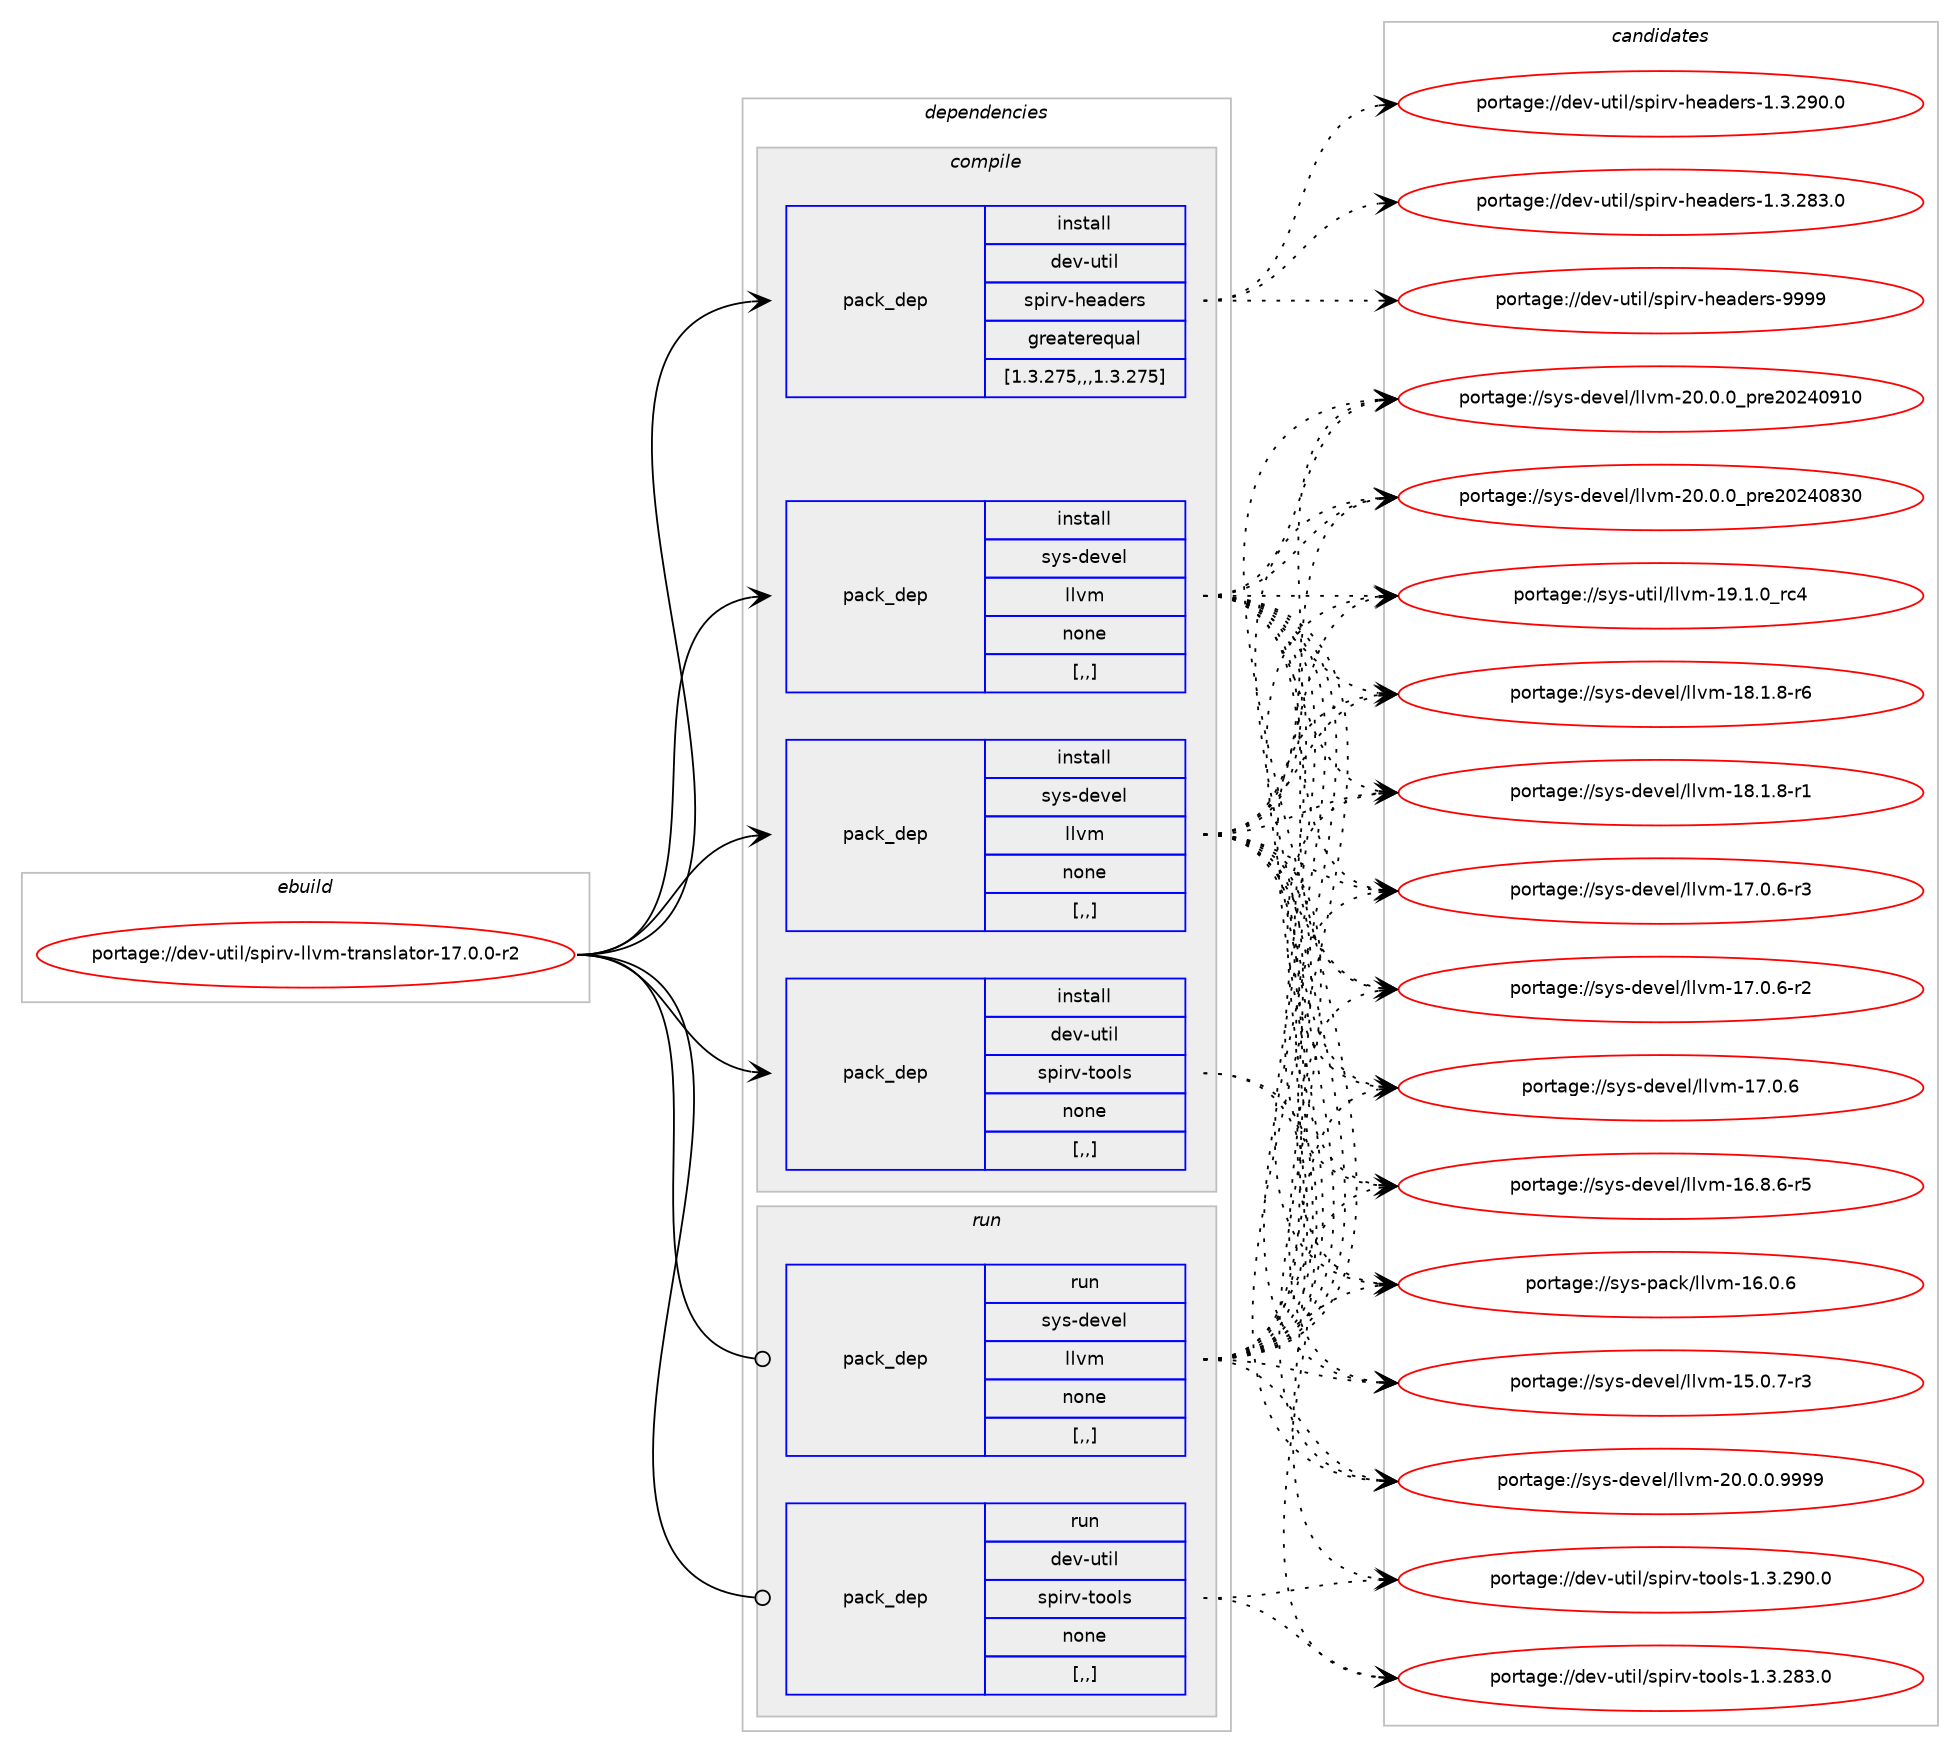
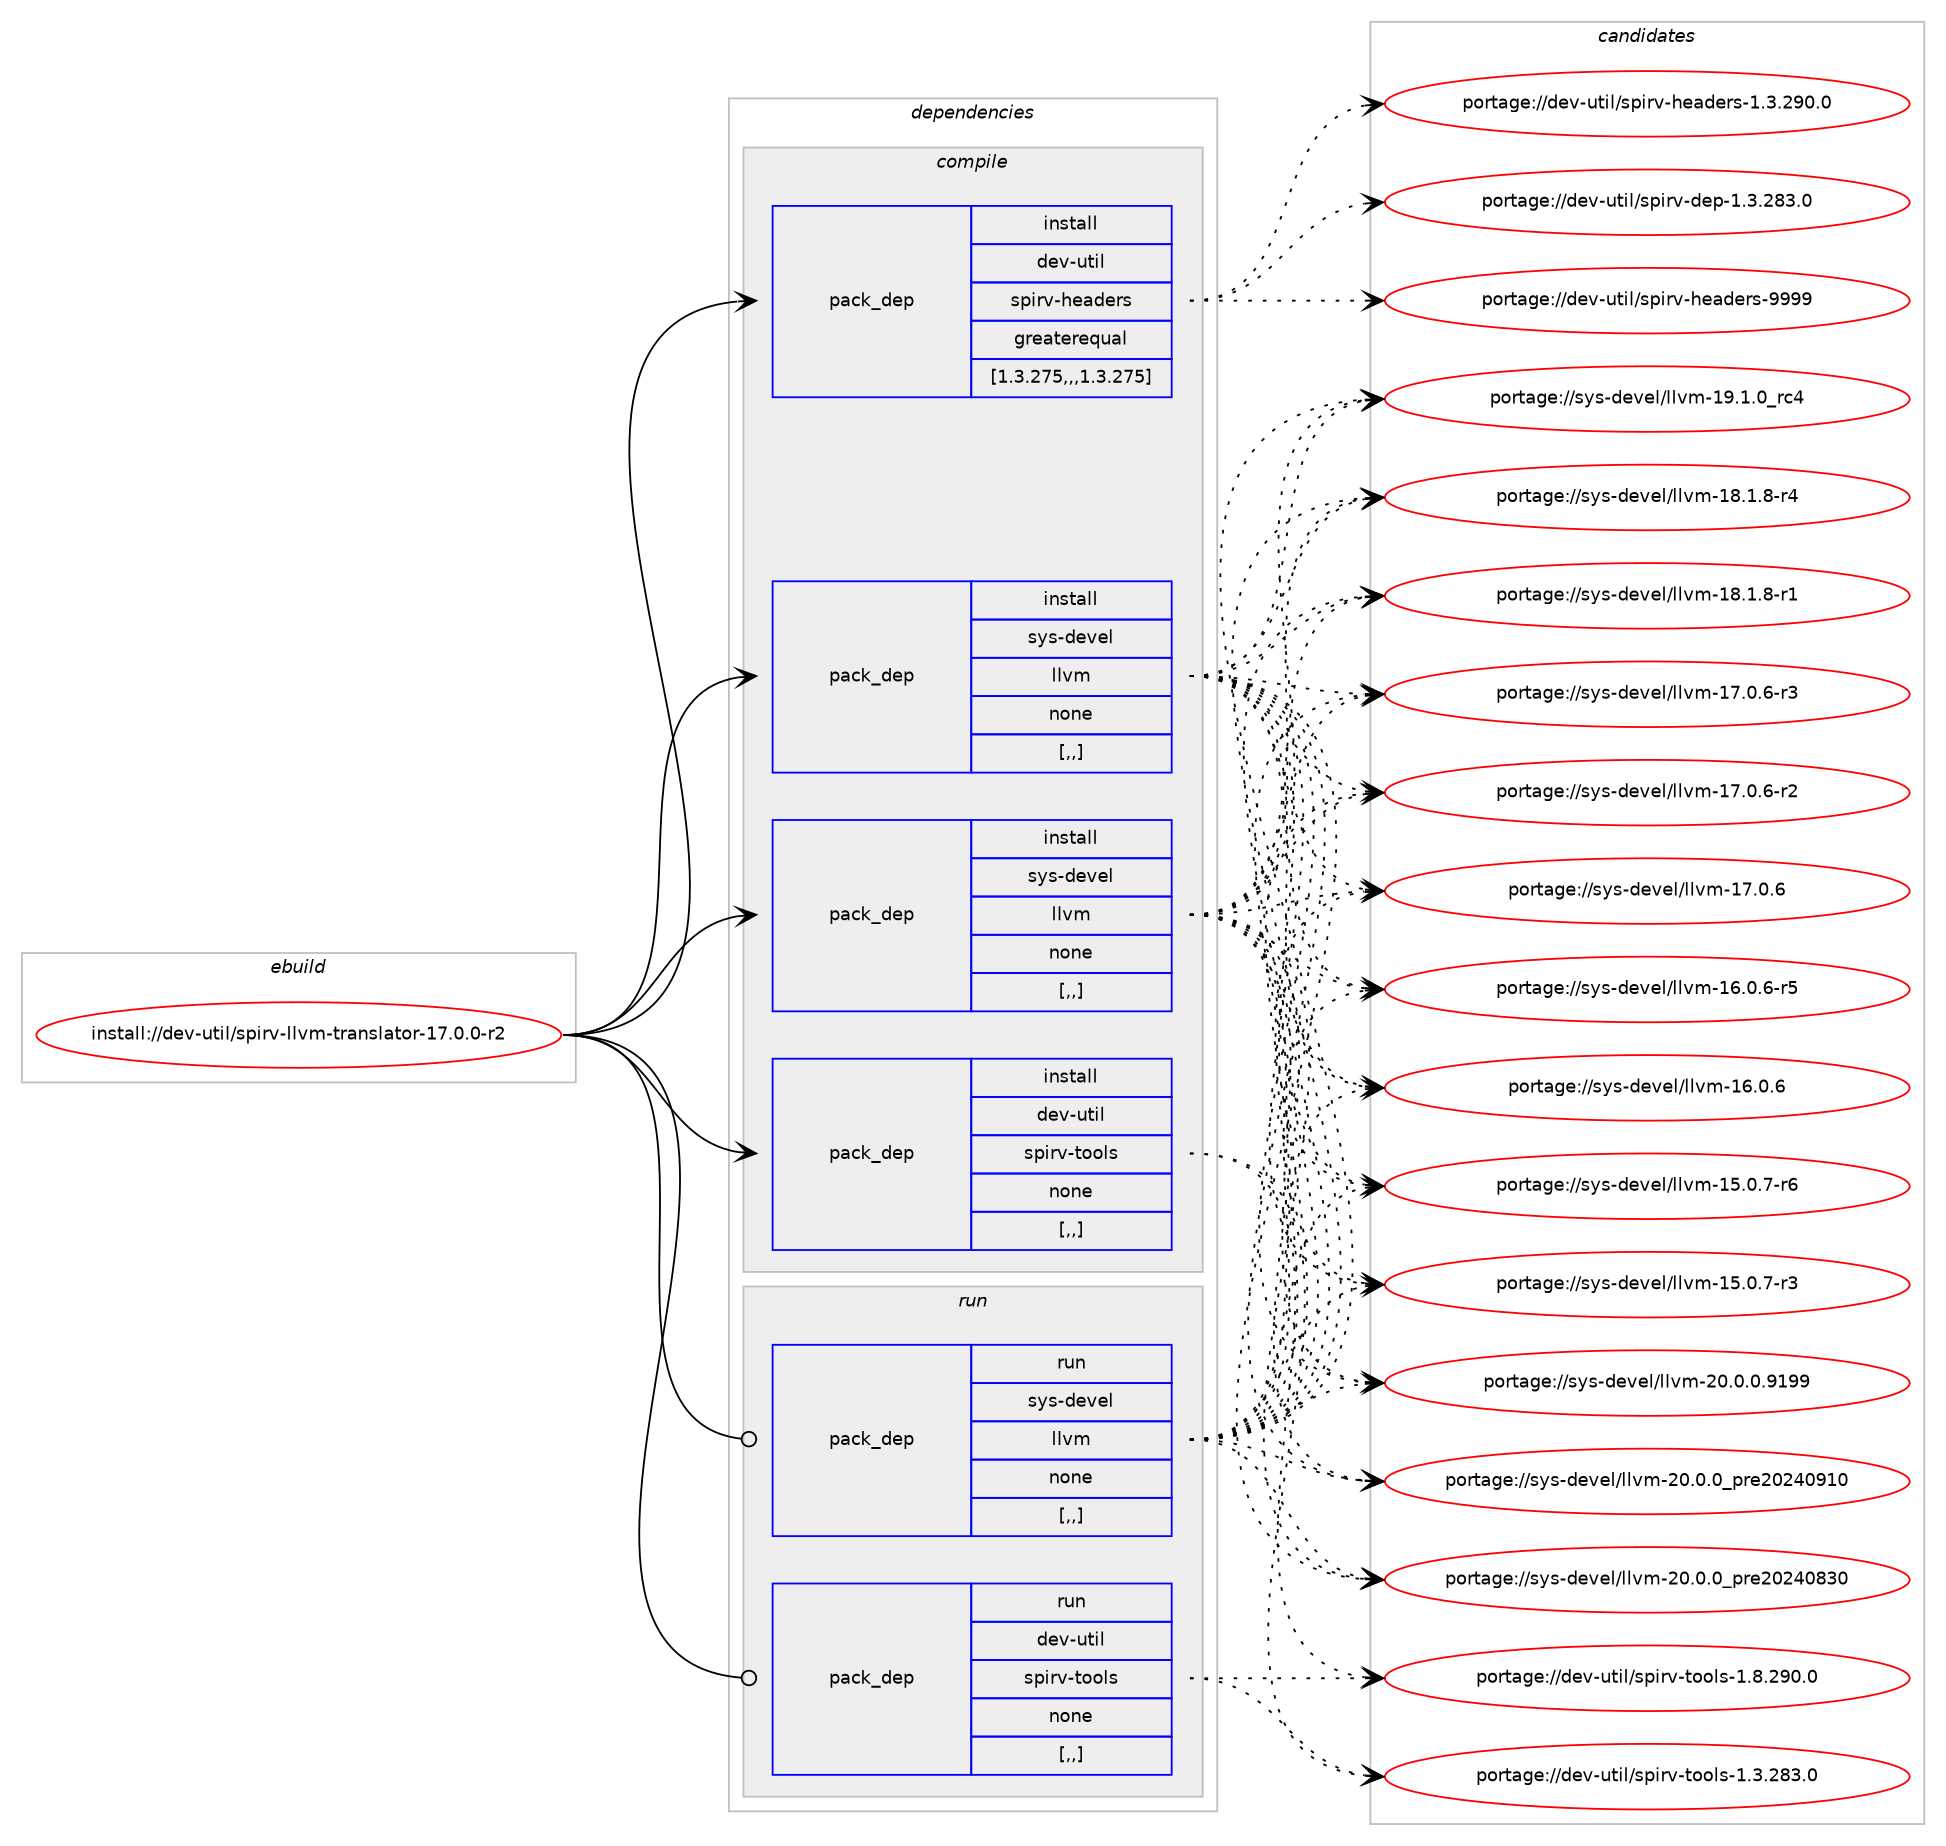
(1661, 202) -> (1647, 202)
(1661, 596) -> (1647, 399)
(1661, 694) -> (1647, 497)
(306, 955) -> (299, 1035)
none -> (1647, 1186)
(1661, 1186) -> (1647, 989)
(1661, 1285) -> (1647, 1088)
(1661, 1481) -> (1647, 1383)
(1661, 1580) -> (1647, 1678)
